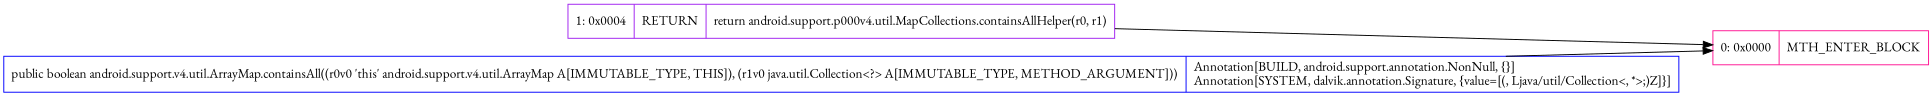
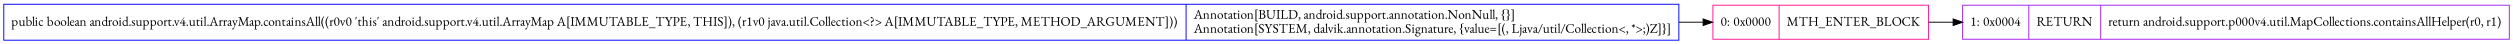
(1409, 37) -> (1941, 22)
